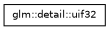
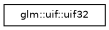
(55, 15) -> (55, 15)
